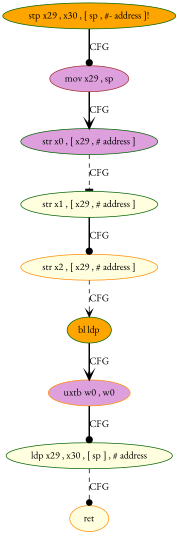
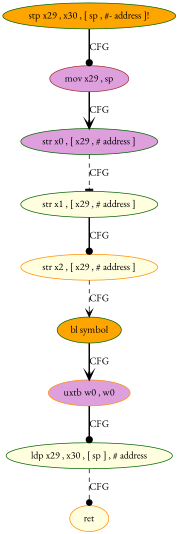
(89, 330) -> (89, 330)
